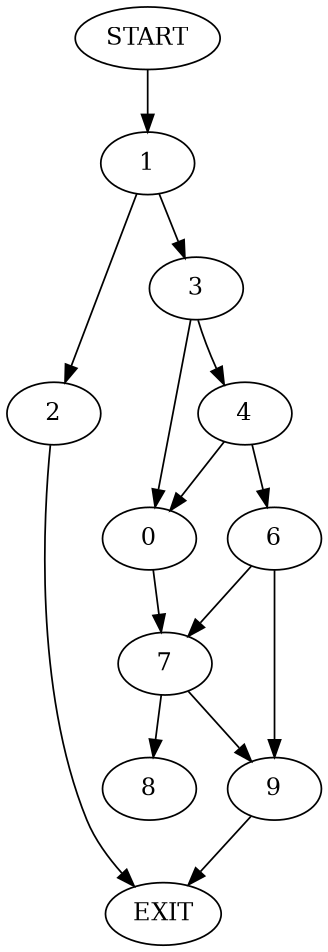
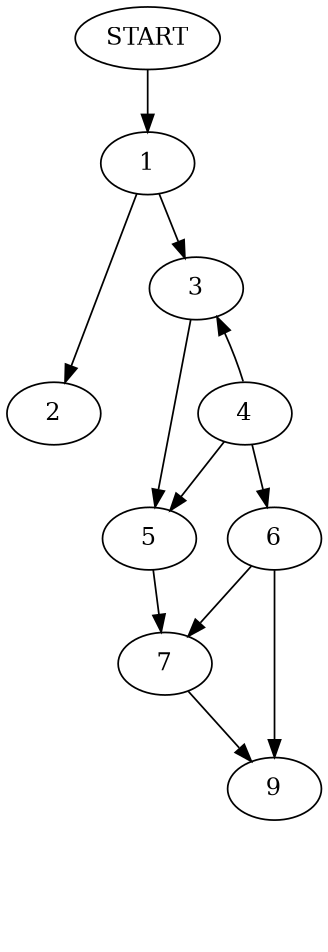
(207, 345) -> (235, 357)
(149, 539) -> (149, 539)
(149, 789) -> none
(163, 914) -> none
